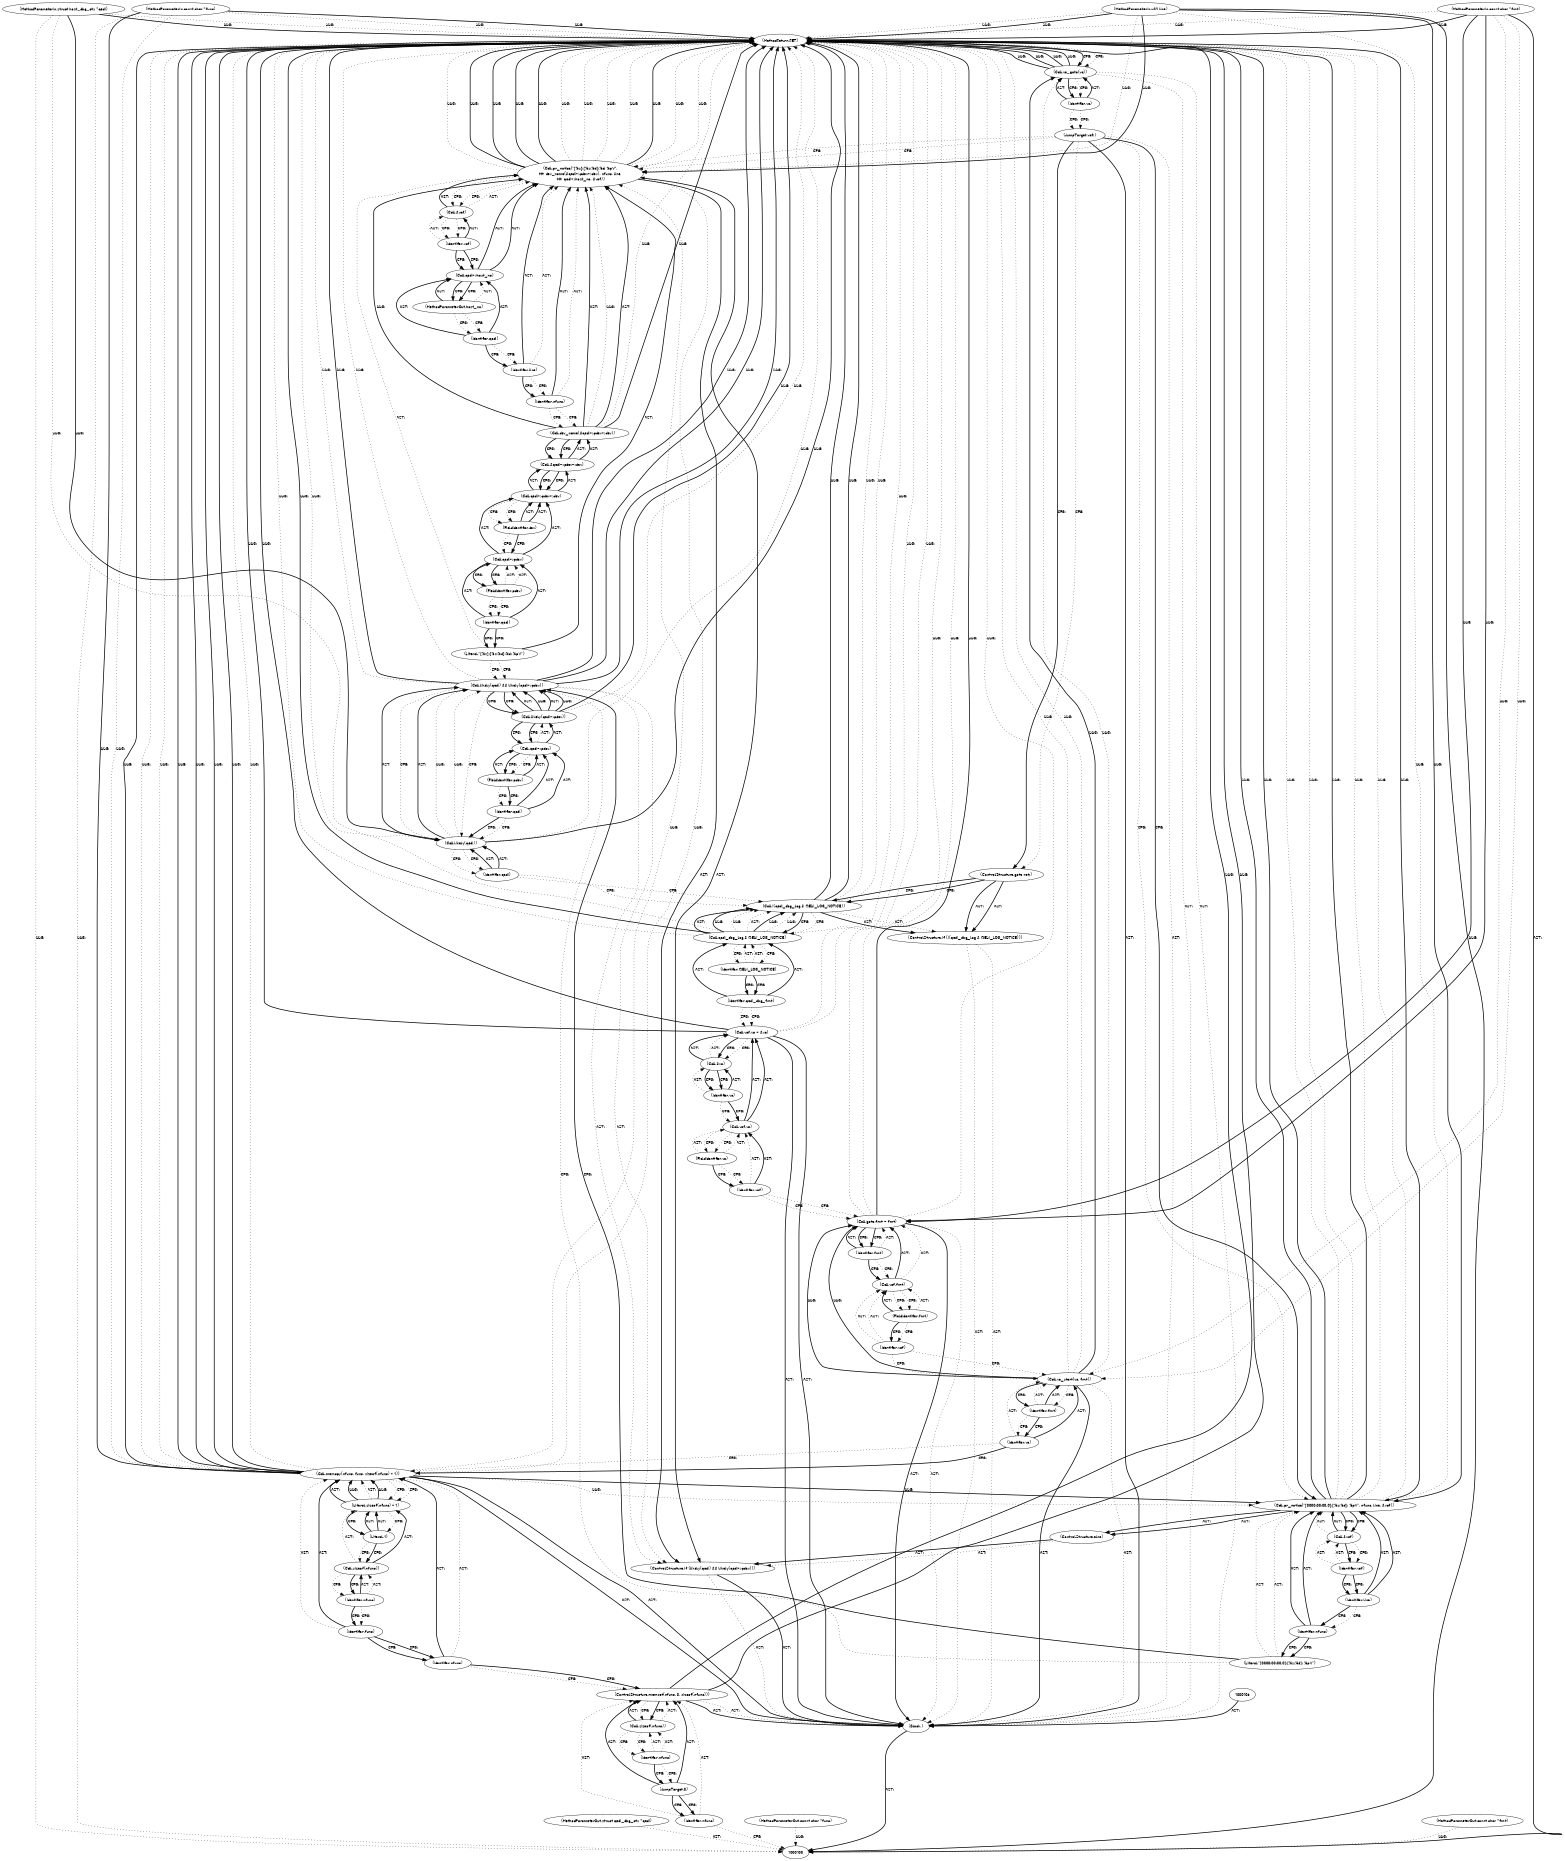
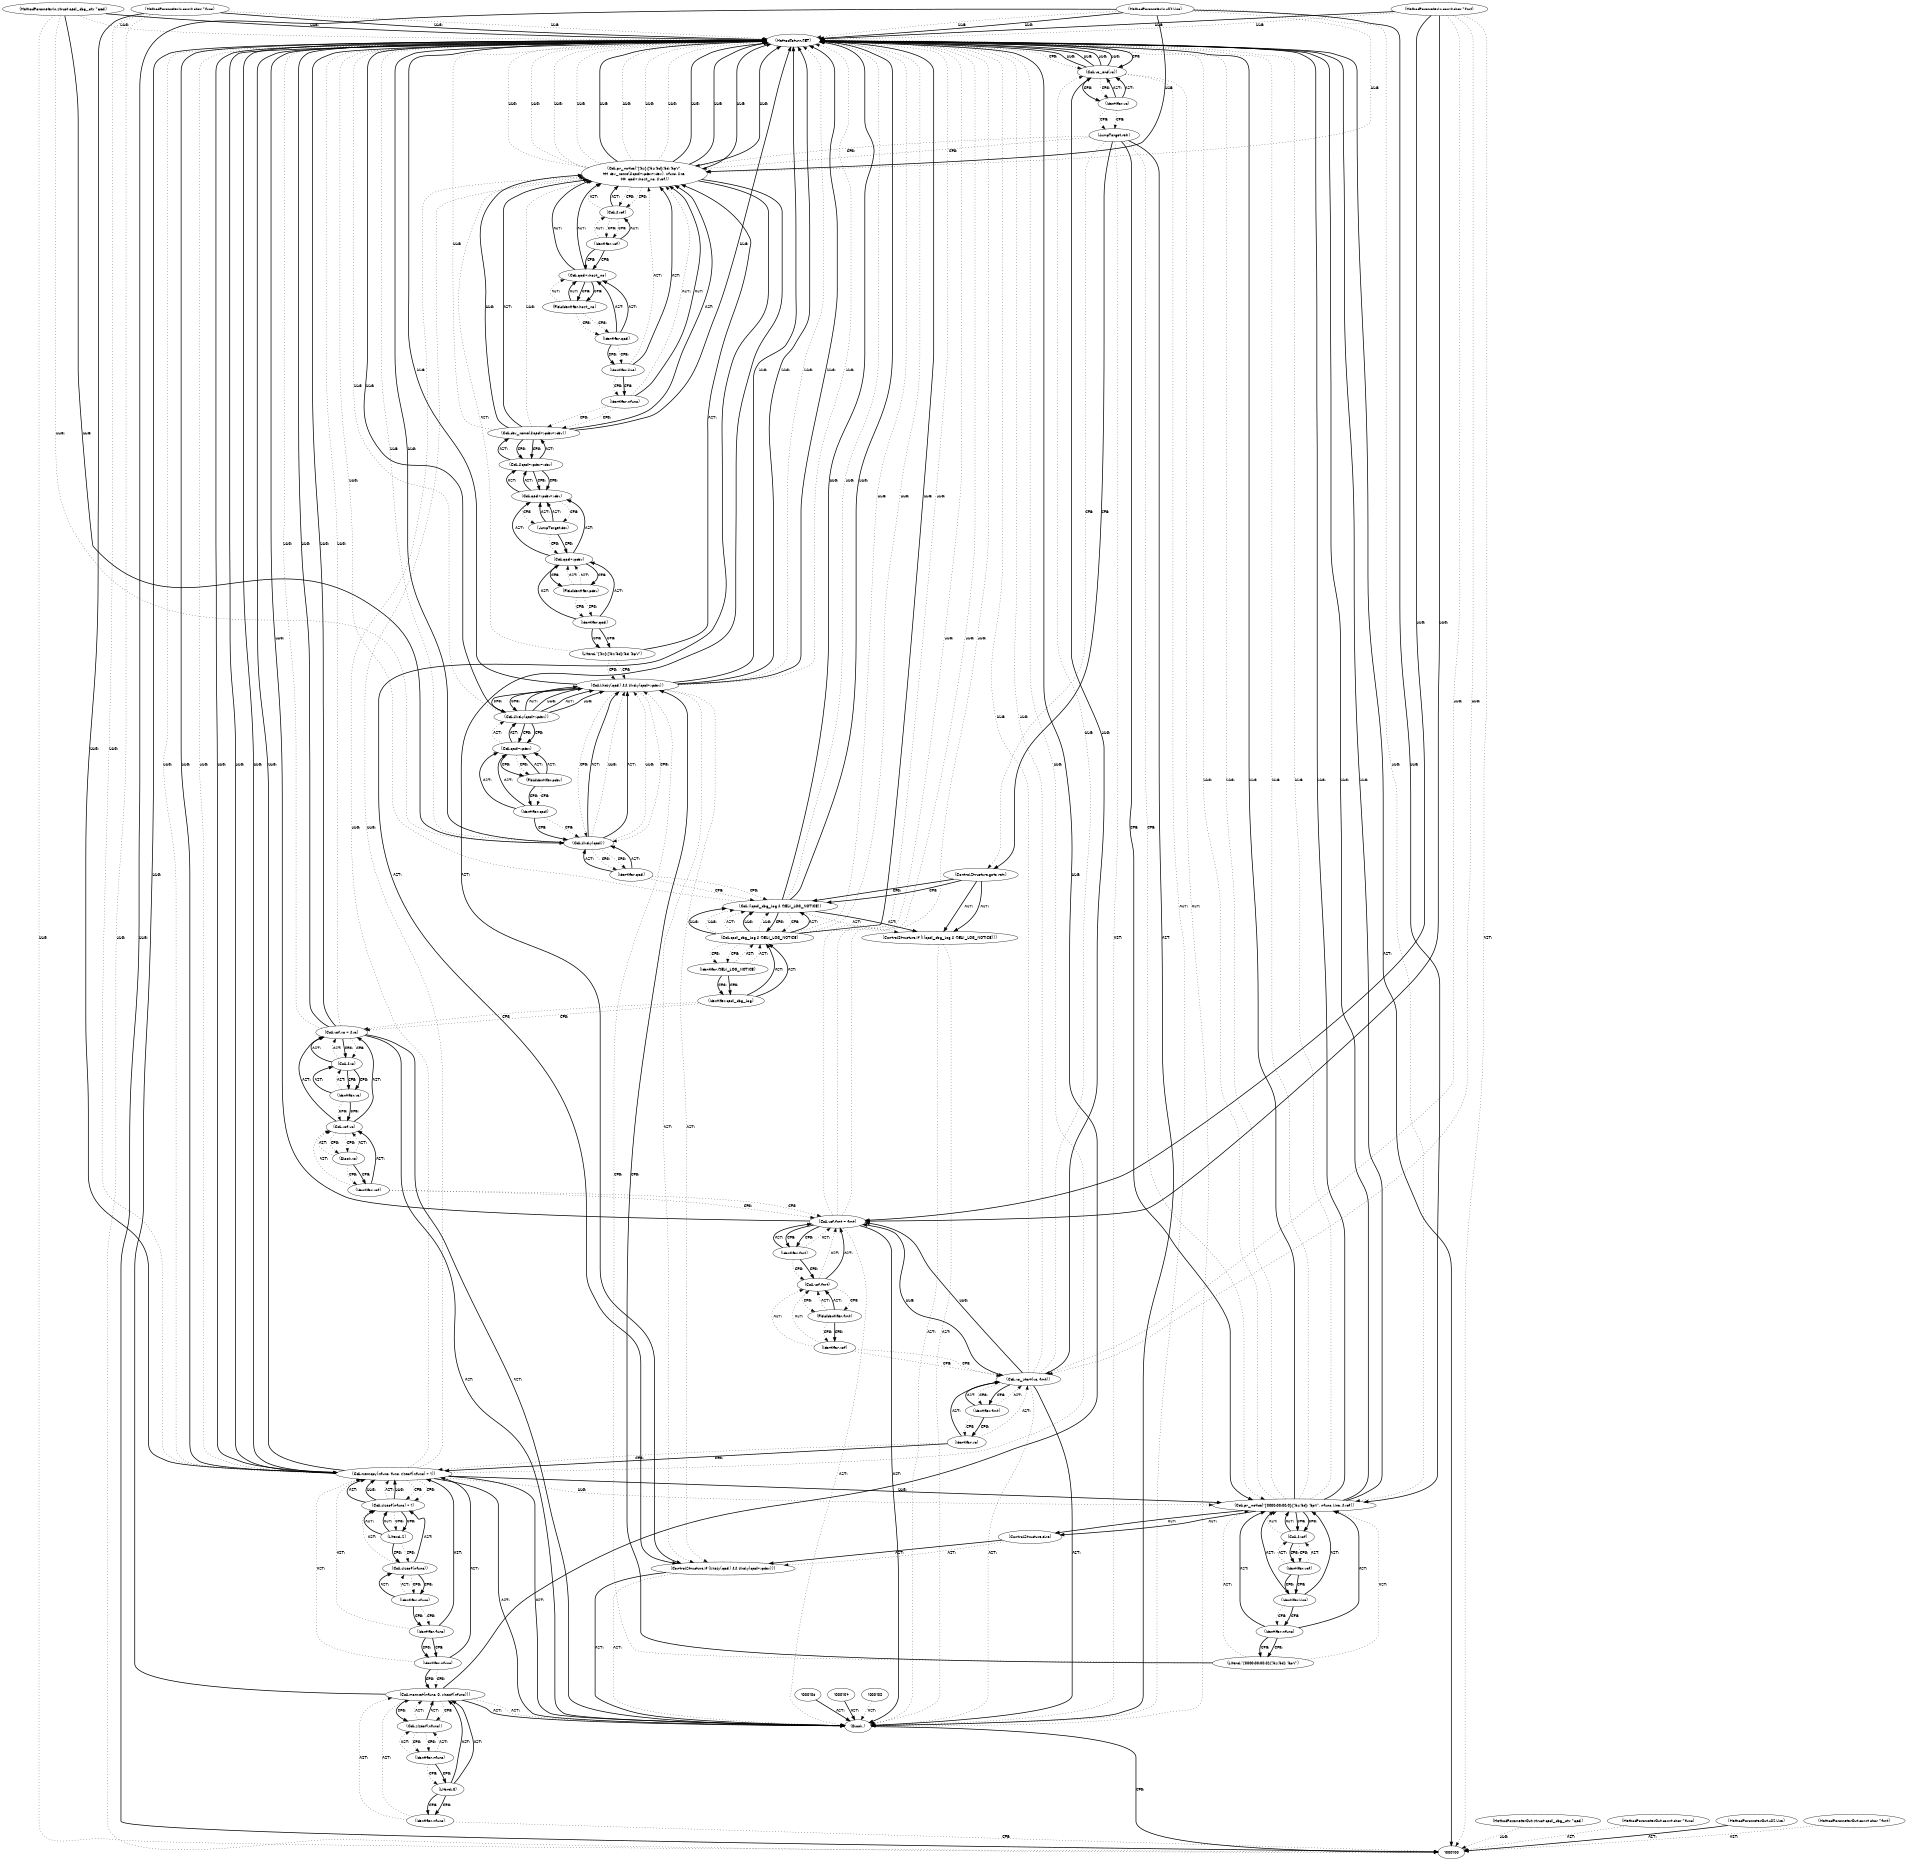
(64, 9) -> (63, 9)
(1141, 9) -> (1155, 9)
(1070, 72) -> (1102, 72)
(1080, 135) -> (1114, 135)
(454, 307) -> (575, 307)
(520, 528) -> (553, 528)
none -> (1376, 692)
(751, 1001) -> (731, 1001)
(712, 1159) -> (349, 1159)
(877, 1222) -> (838, 1222)
(1533, 1304) -> (1484, 924)
(376, 1505) -> (393, 1505)
(379, 1537) -> (397, 1537)
(662, 1695) -> (435, 1695)
none -> (841, 1695)
none -> (875, 1695)
(674, 1789) -> (448, 1789)
(890, 1789) -> (1141, 1789)
none -> (1757, 1821)
(718, 1837) -> (1504, 1837)
(801, 1837) -> (1572, 1837)
(1443, 1837) -> (1735, 1837)
